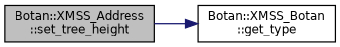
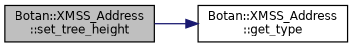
(267, 24) -> (273, 24)
